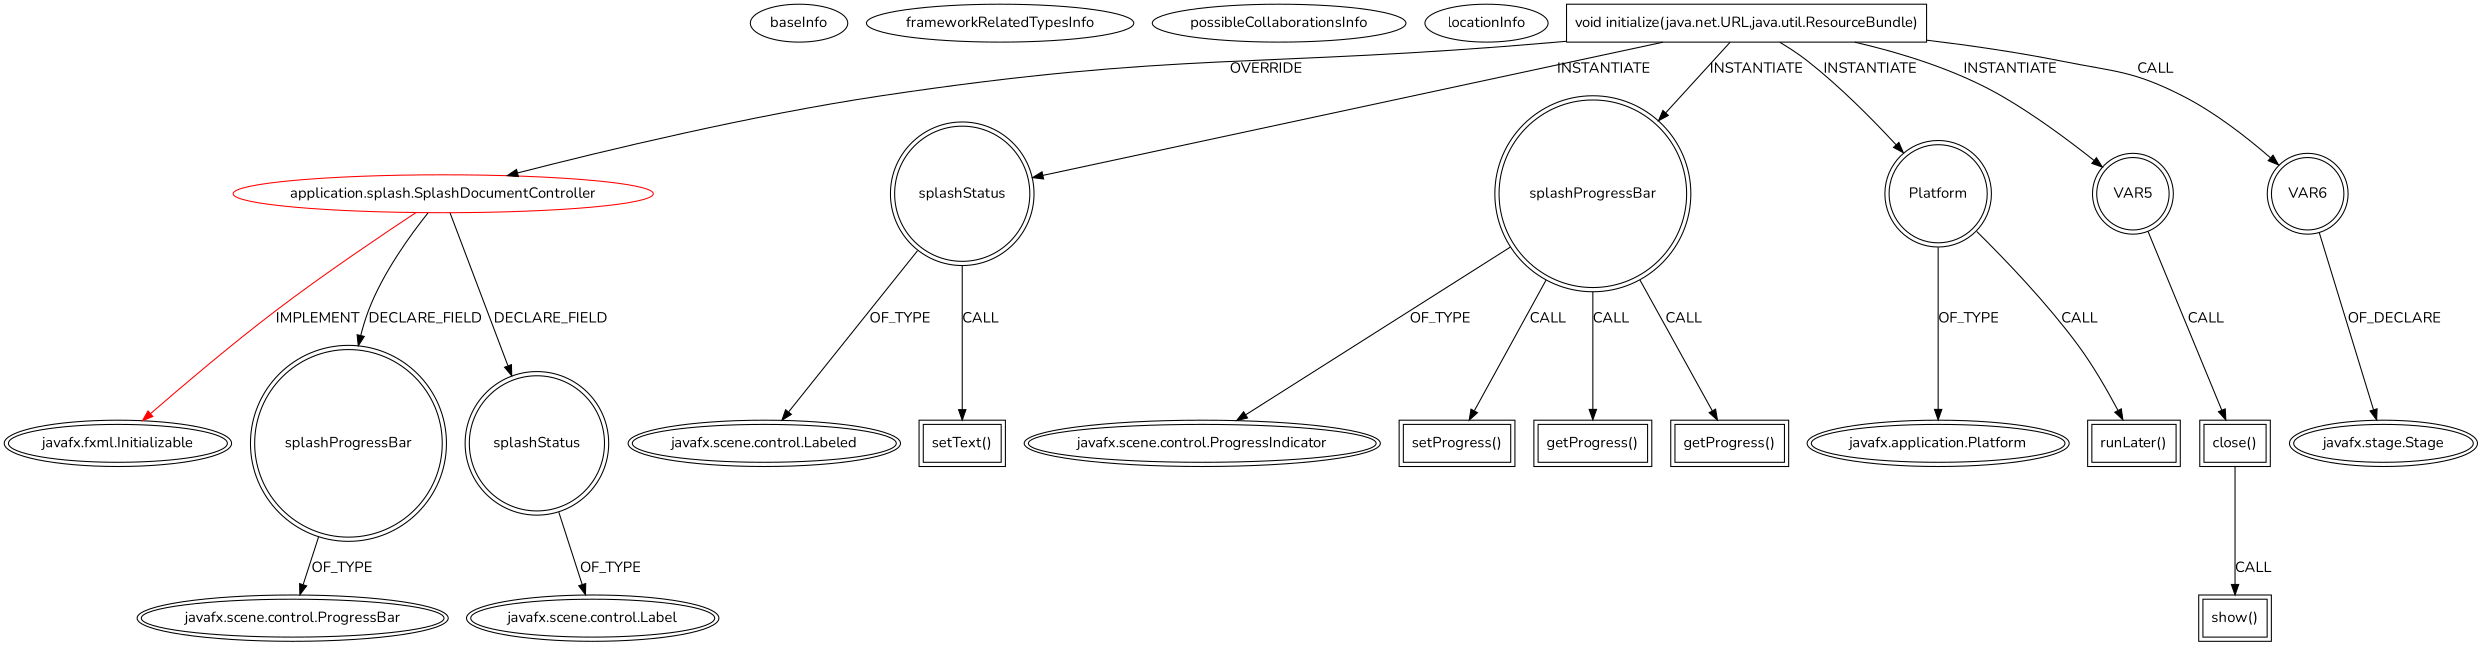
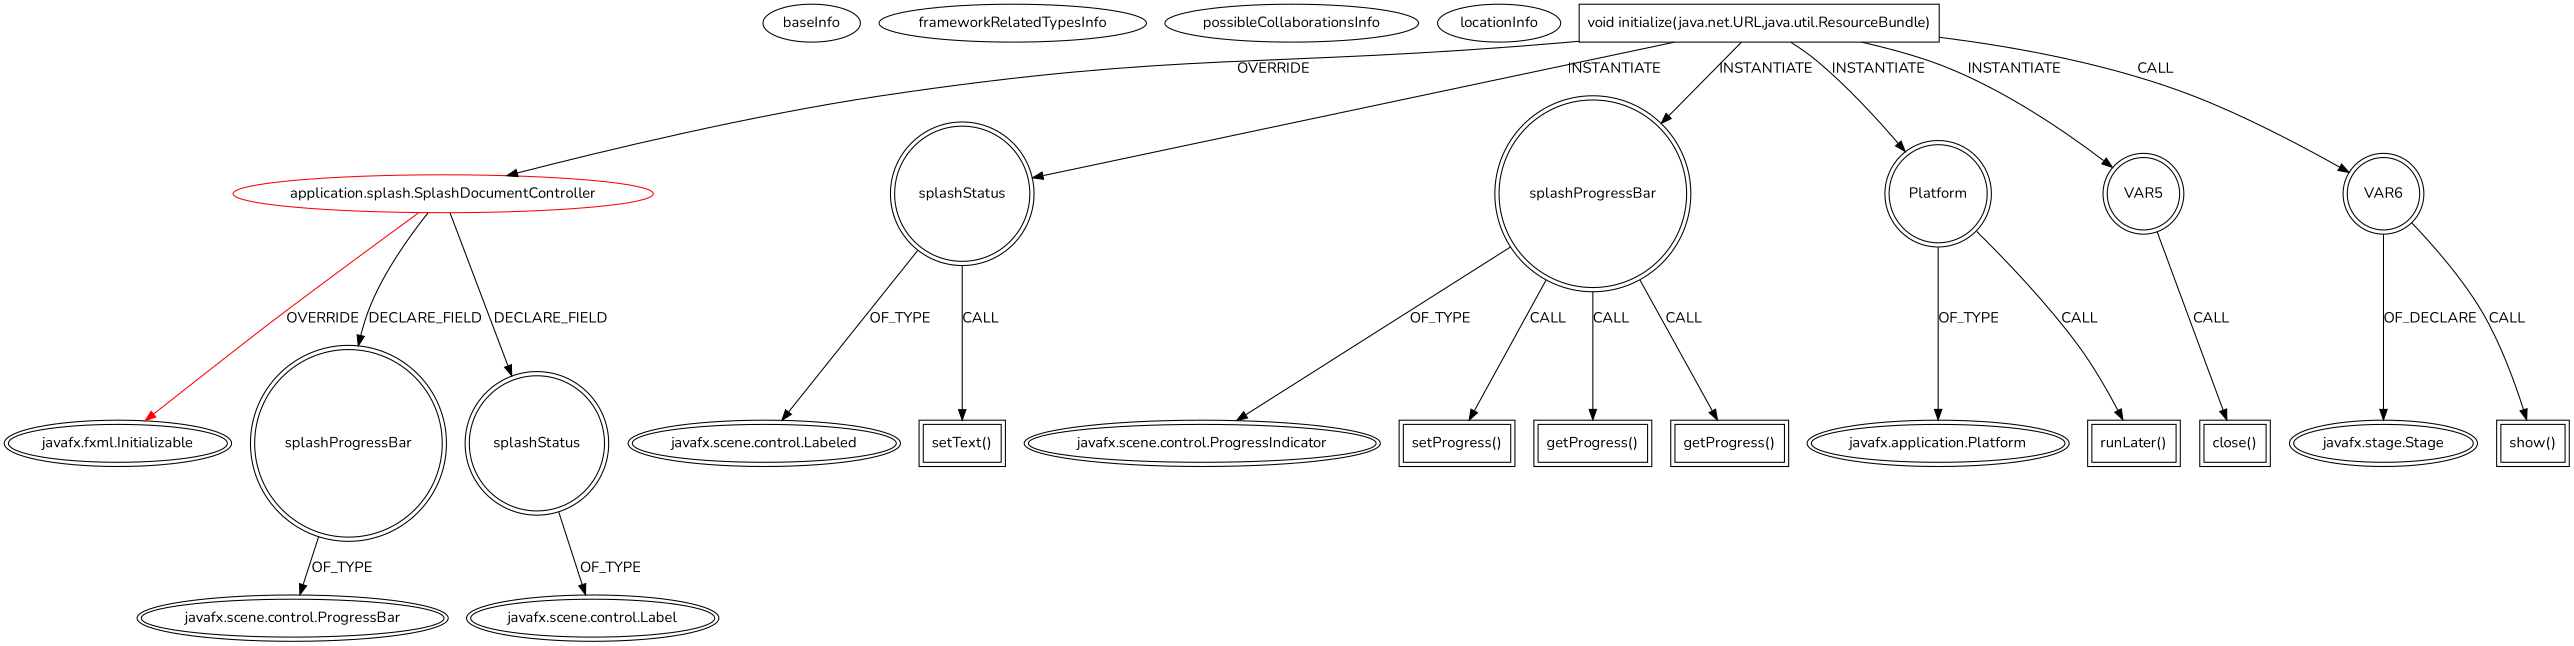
(318, 319) -> (323, 319)
(2235, 525) -> (2480, 309)
